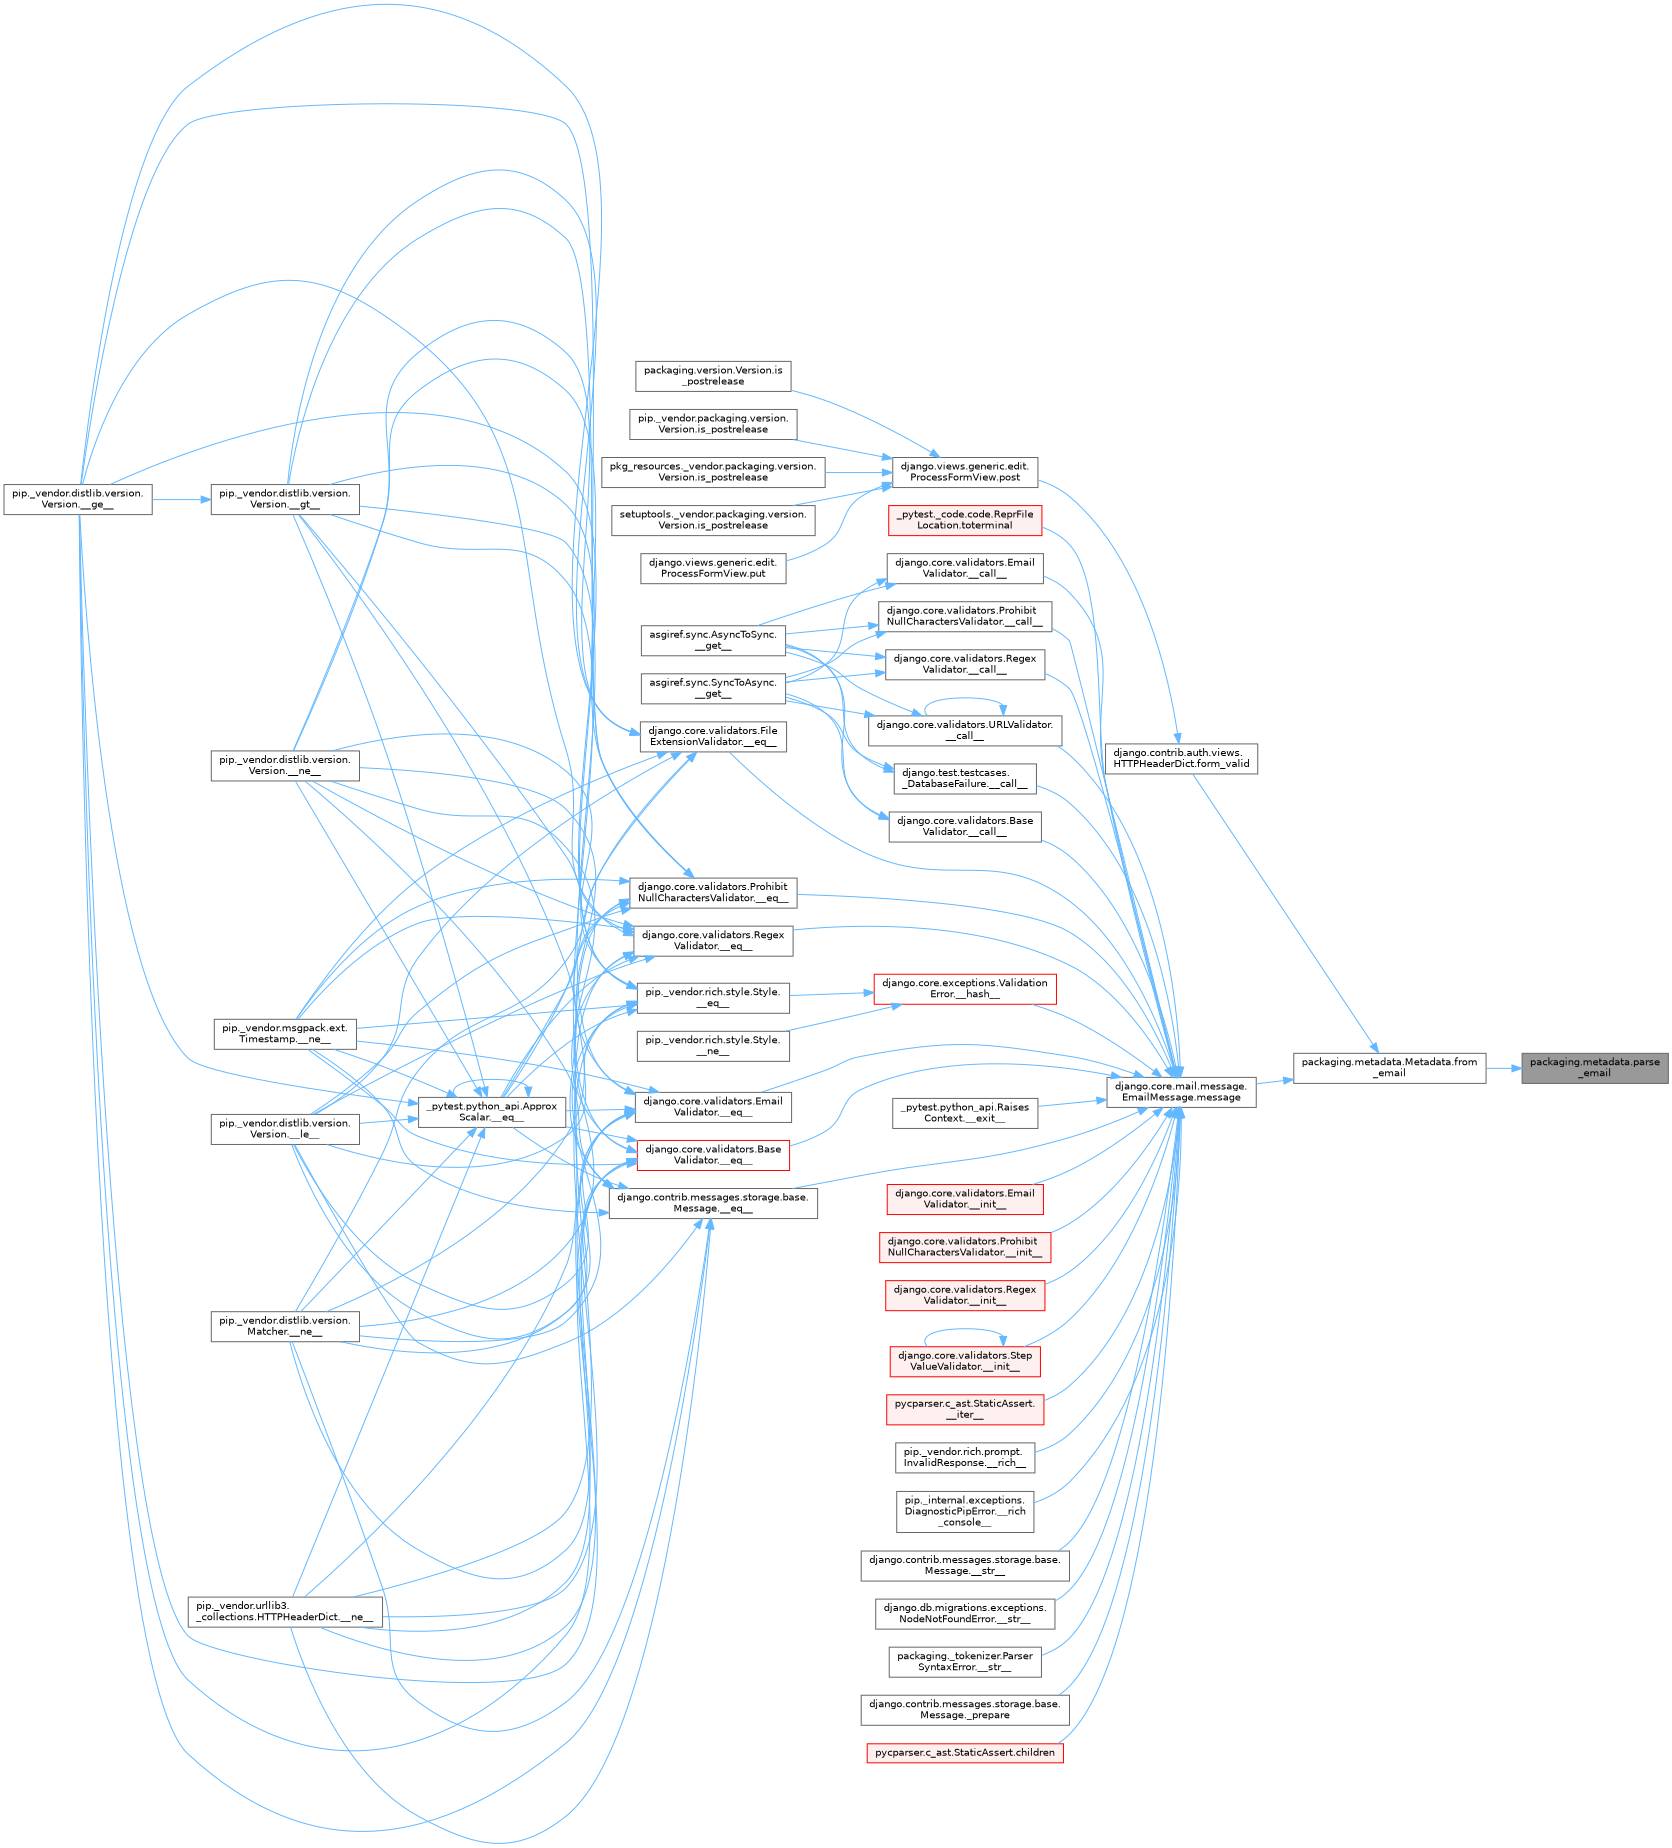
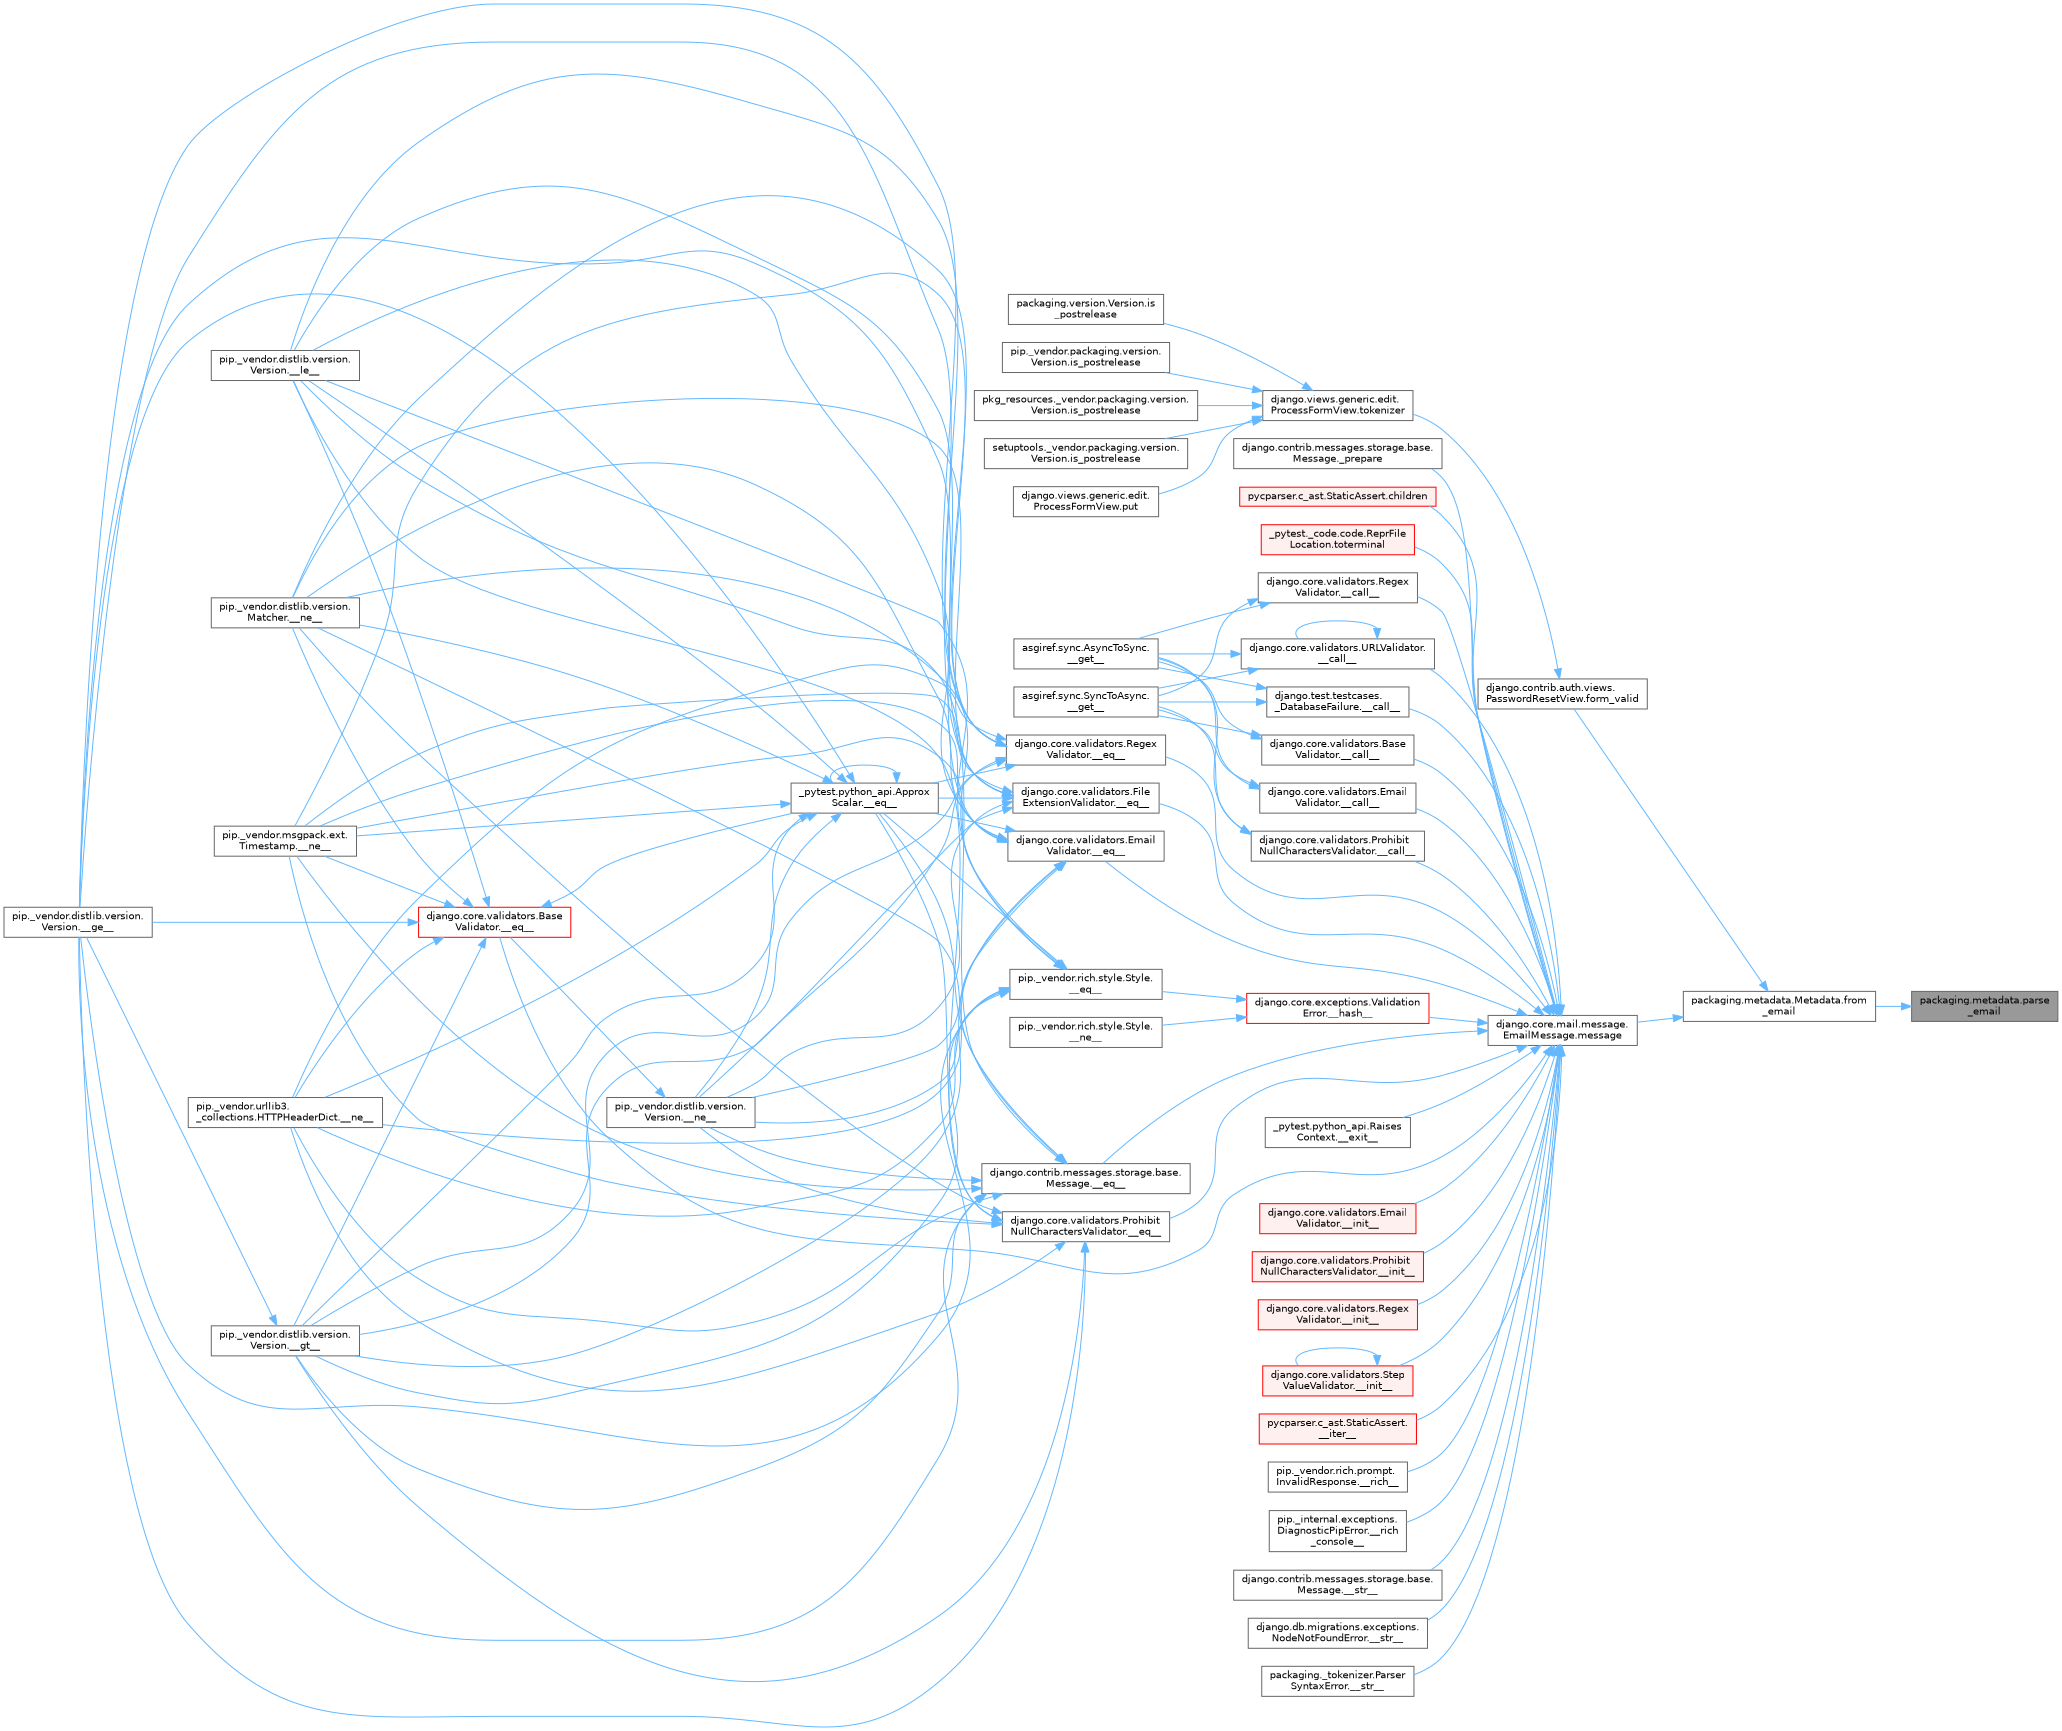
(965, 473) -> (1338, 406)
(1182, 759) -> (1563, 694)
(588, 968) -> (584, 1014)
